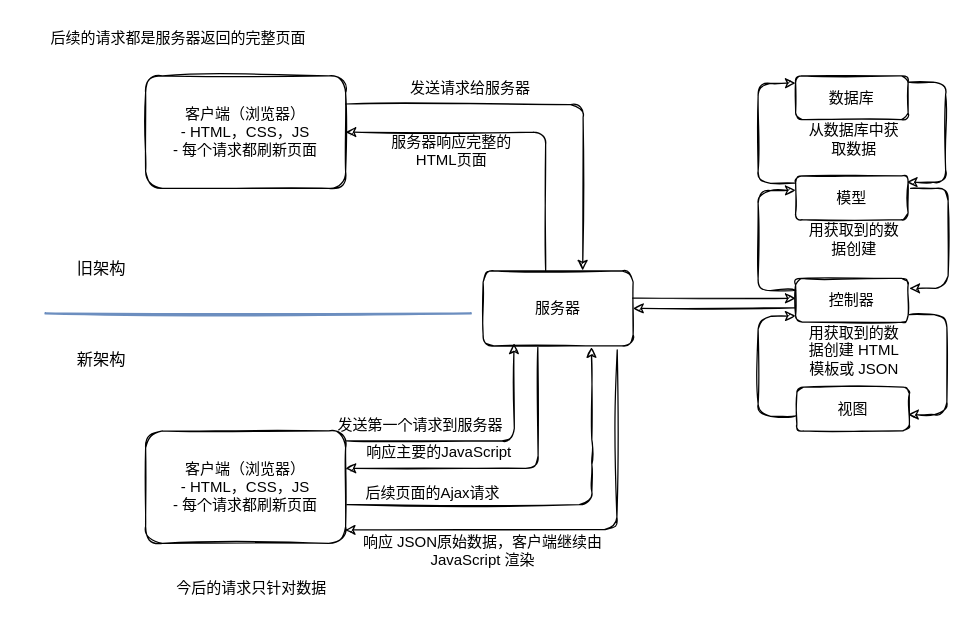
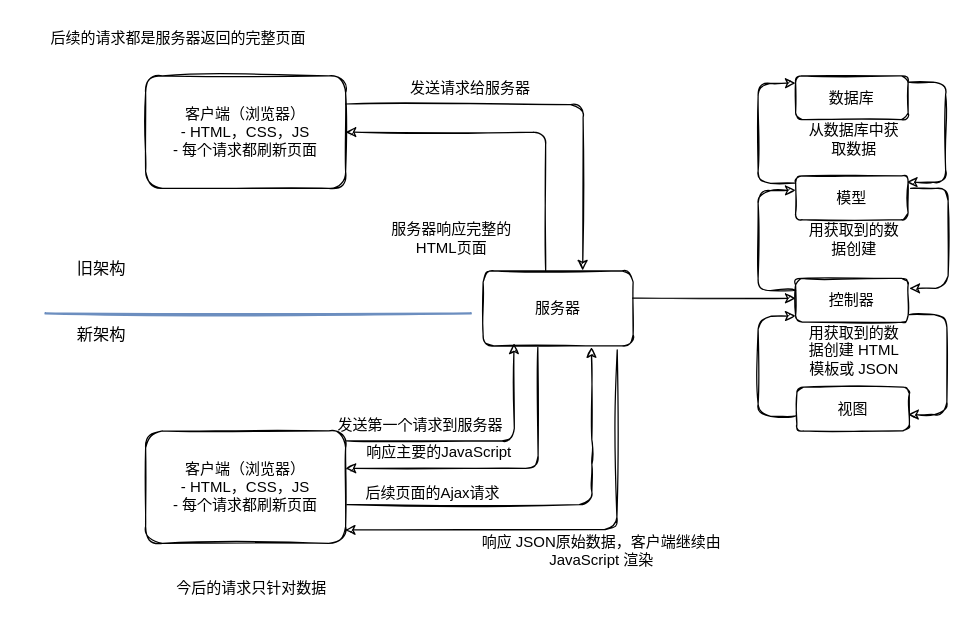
(452, 151) -> (452, 238)
(716, 308) -> none
(102, 359) -> (102, 334)
(483, 551) -> (602, 551)
